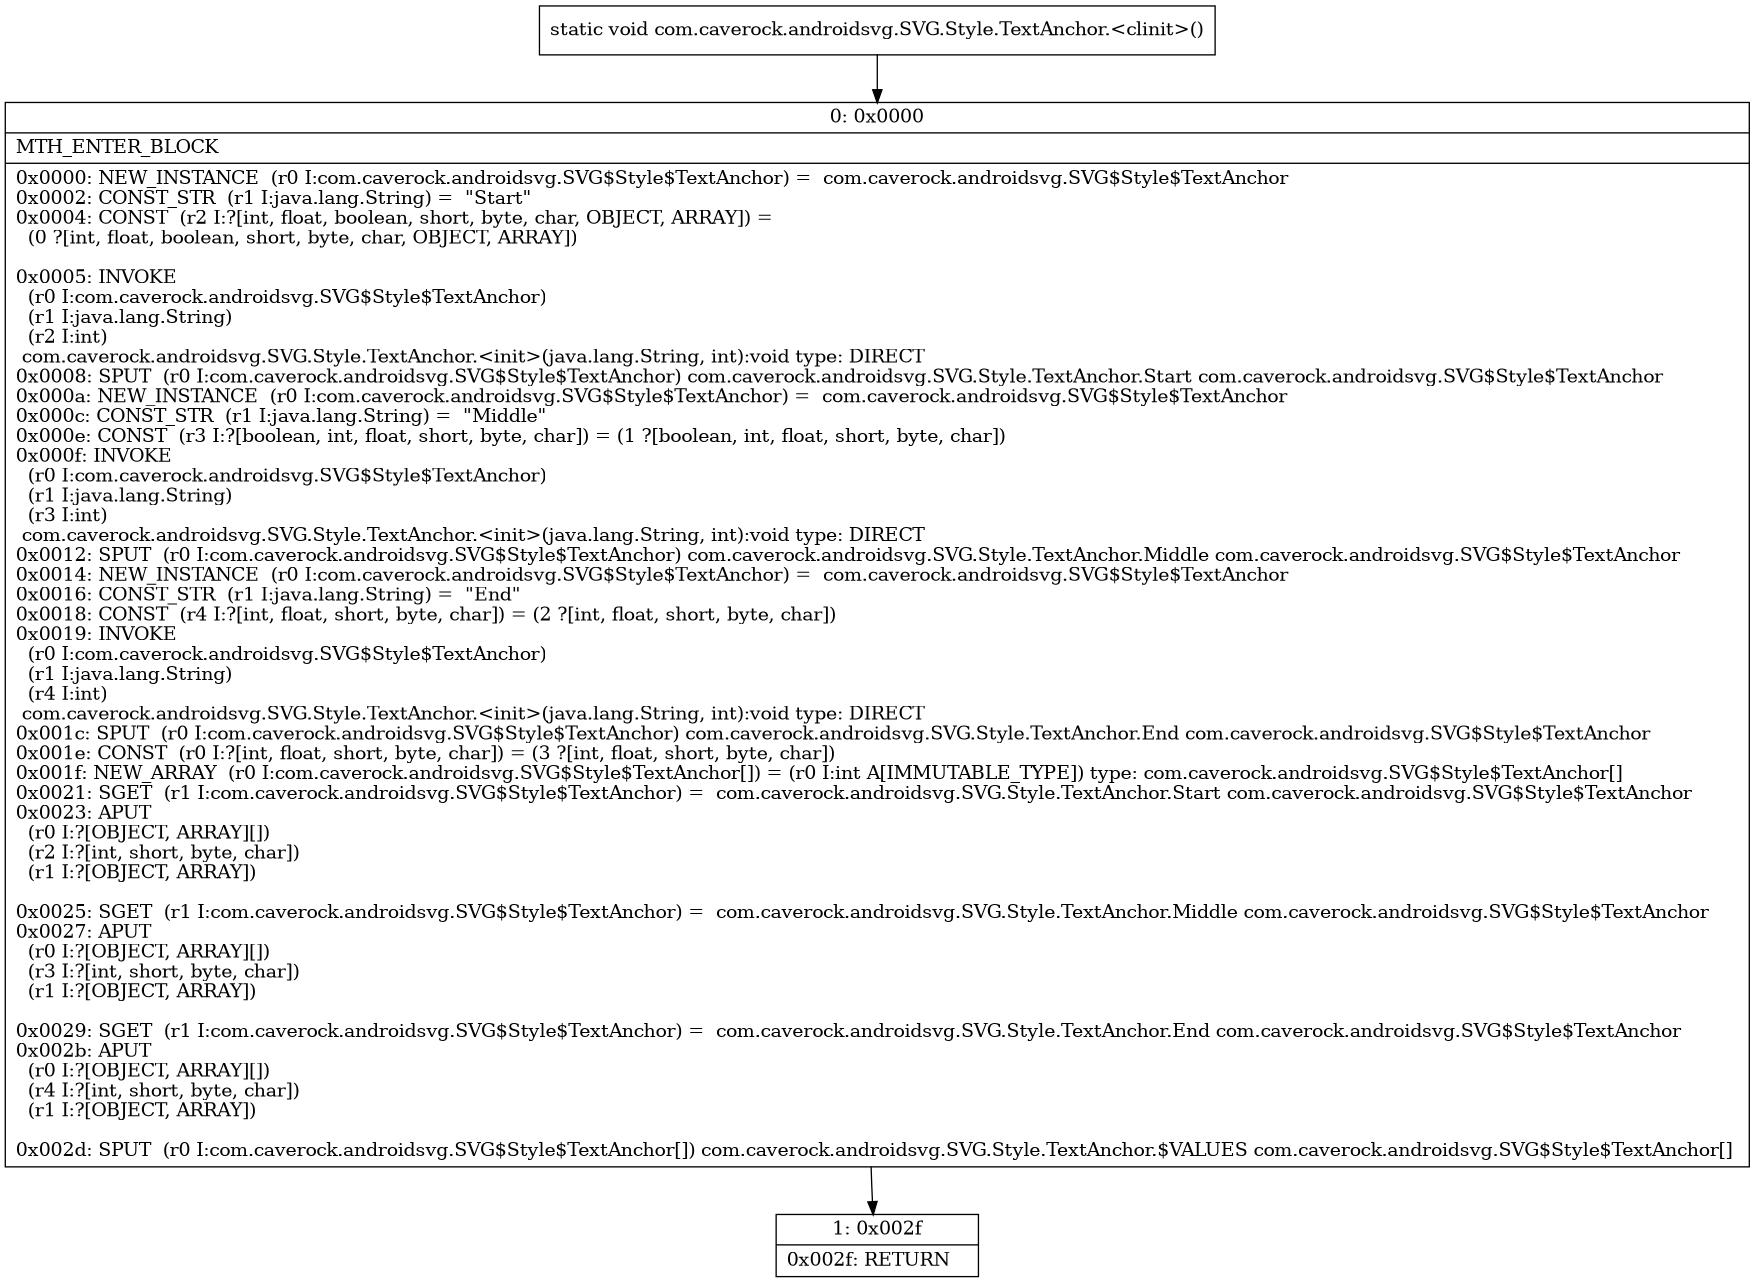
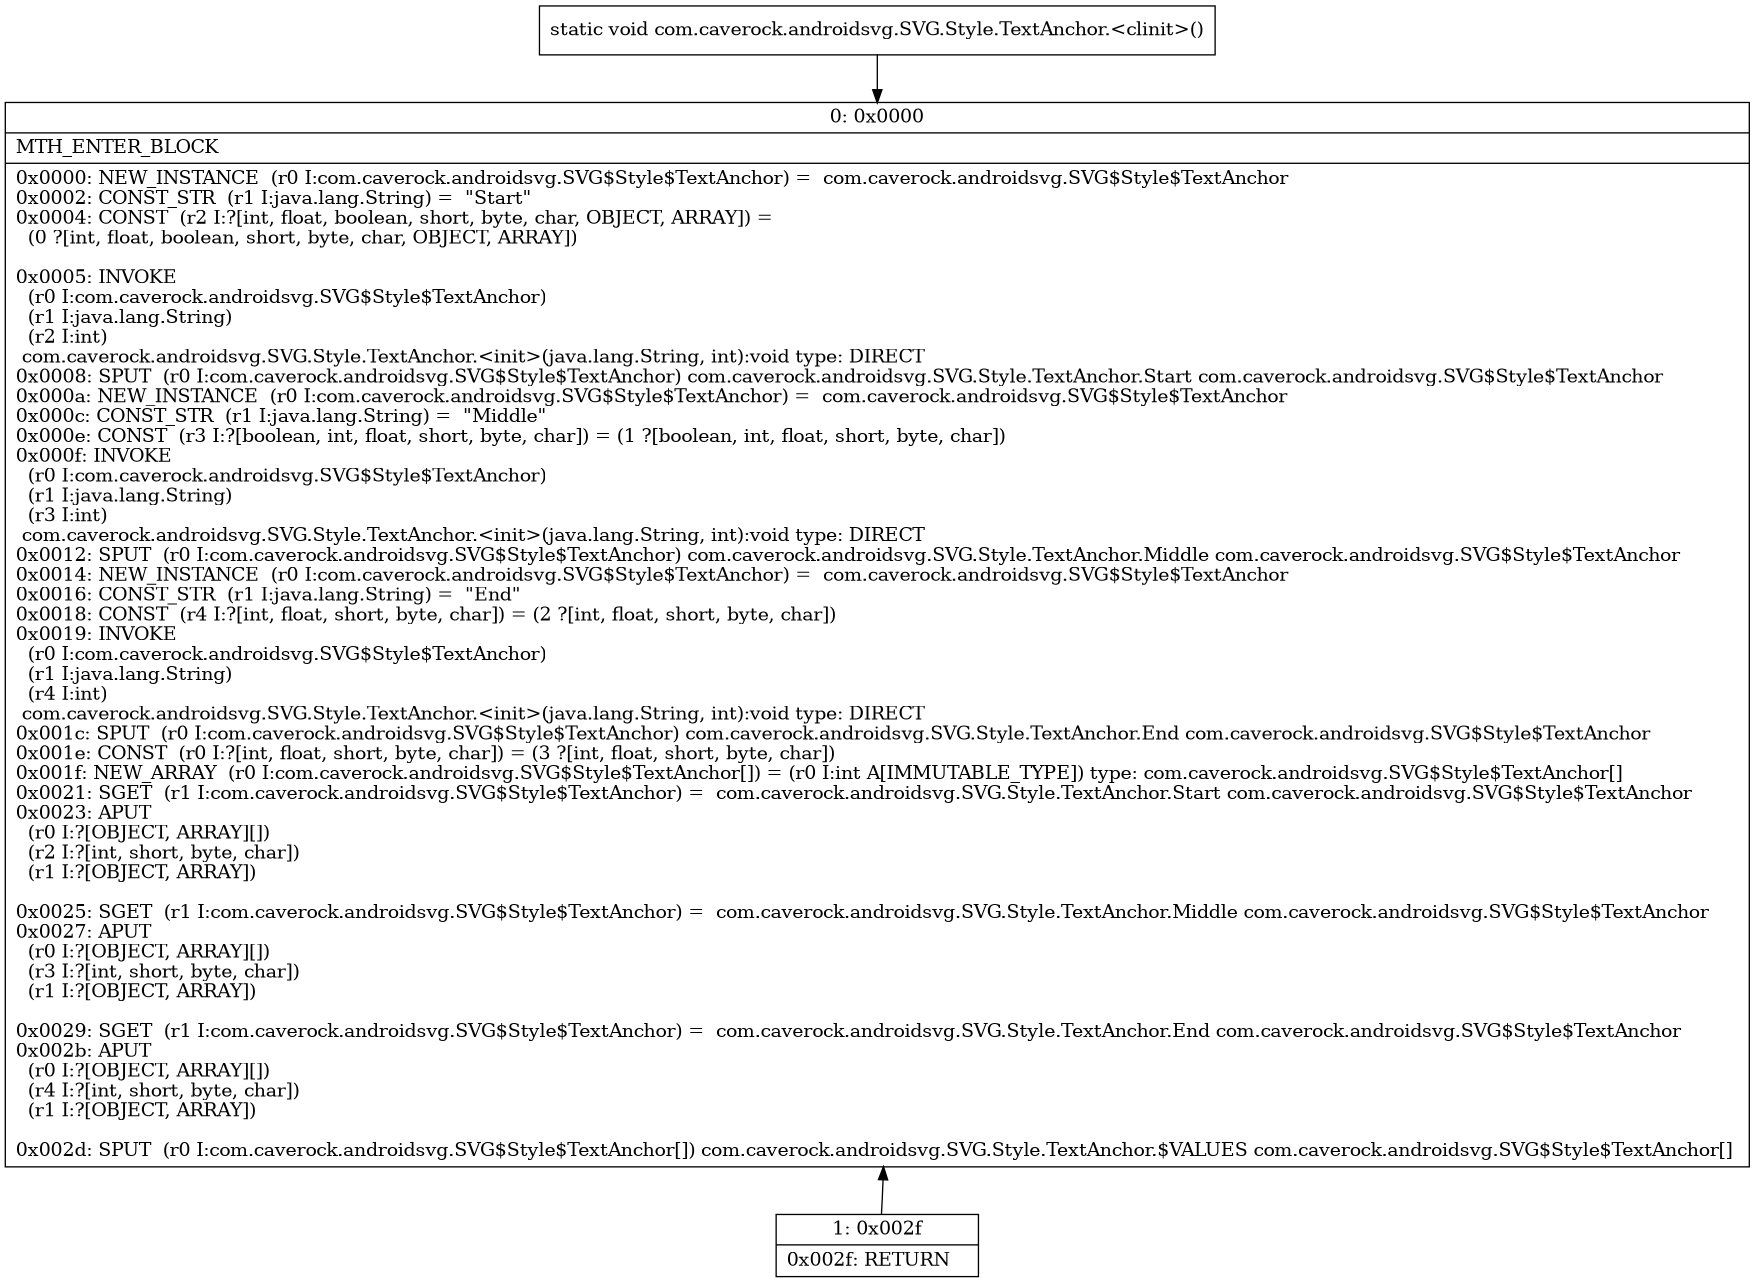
(872, 1184) -> (882, 1197)
